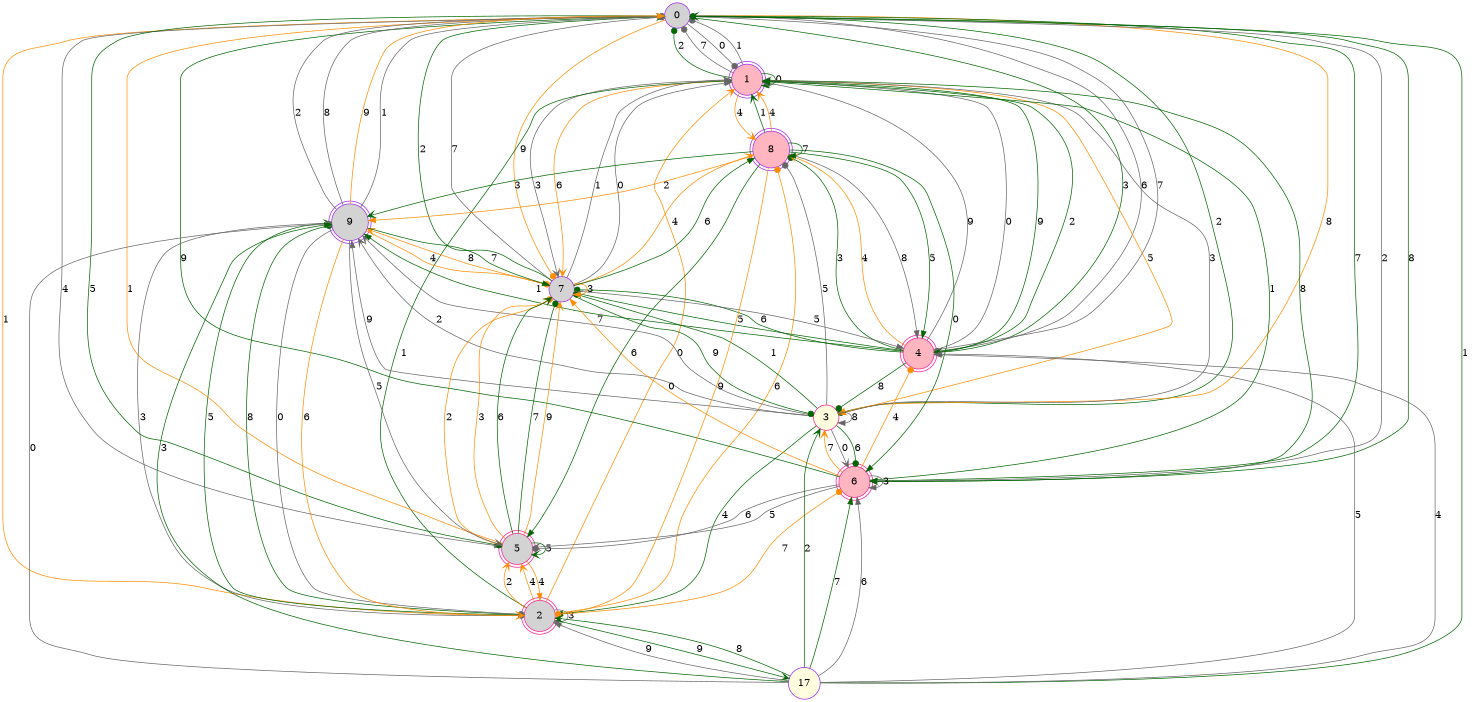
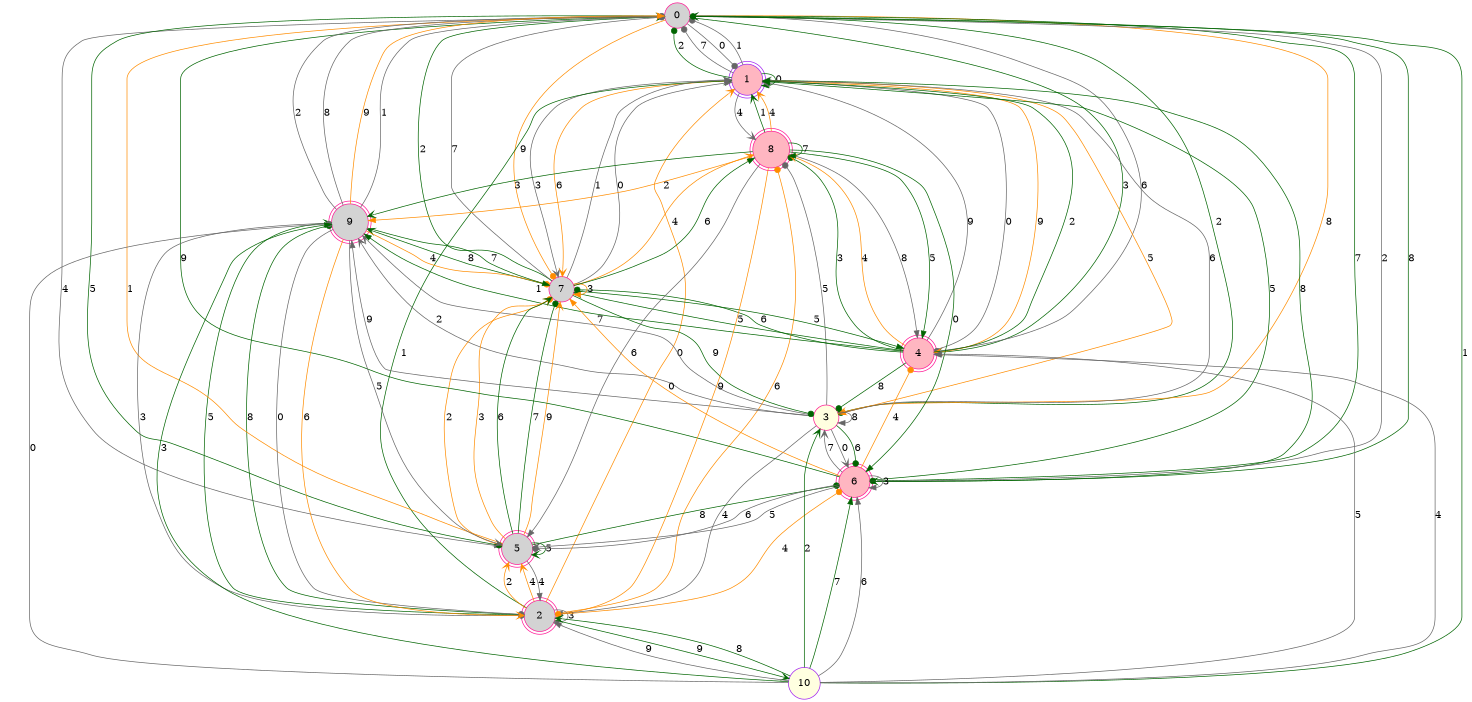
(677, 16) -> (677, 16)
(1108, 87) -> none
(736, 116) -> (736, 116)
(1029, 124) -> (1029, 124)
(1355, 148) -> (1355, 148)
(771, 150) -> (771, 150)
(127, 155) -> (127, 155)
(350, 222) -> (350, 222)
(3, 234) -> none
(1213, 259) -> (1213, 259)
(461, 262) -> (461, 262)
(562, 289) -> (562, 289)
(1273, 289) -> (1273, 289)
(753, 312) -> (753, 312)
(708, 333) -> none
(631, 338) -> (631, 338)
(829, 457) -> (829, 457)
none -> (675, 515)
(785, 549) -> (785, 549)
(707, 550) -> (707, 550)
(536, 576) -> (536, 576)
(804, 683) -> (804, 683)
